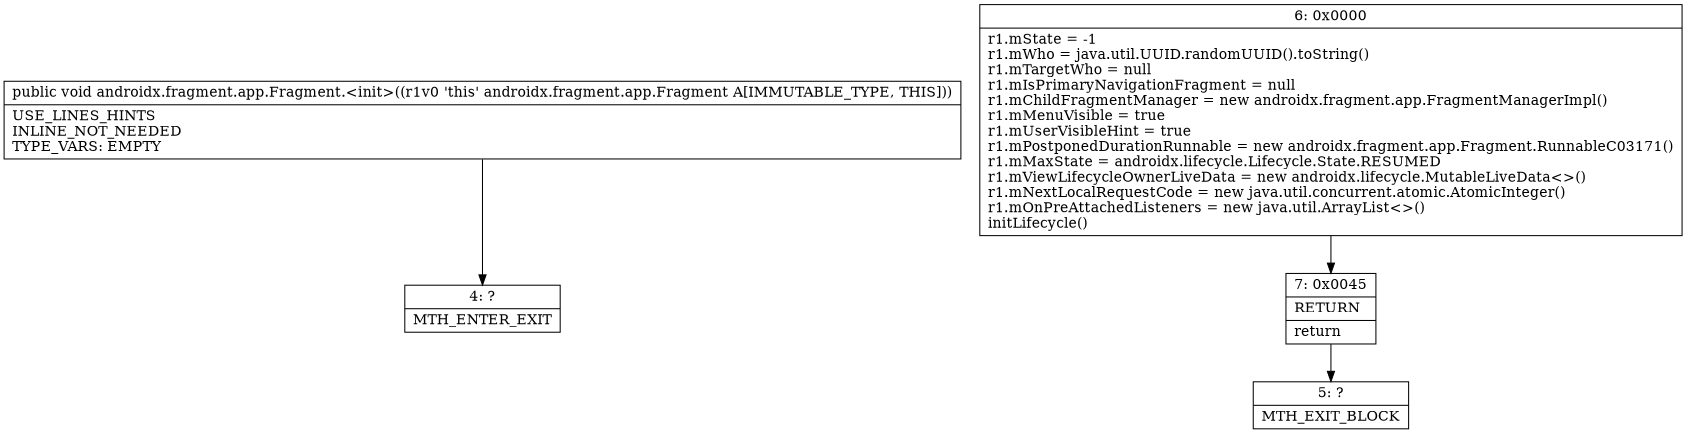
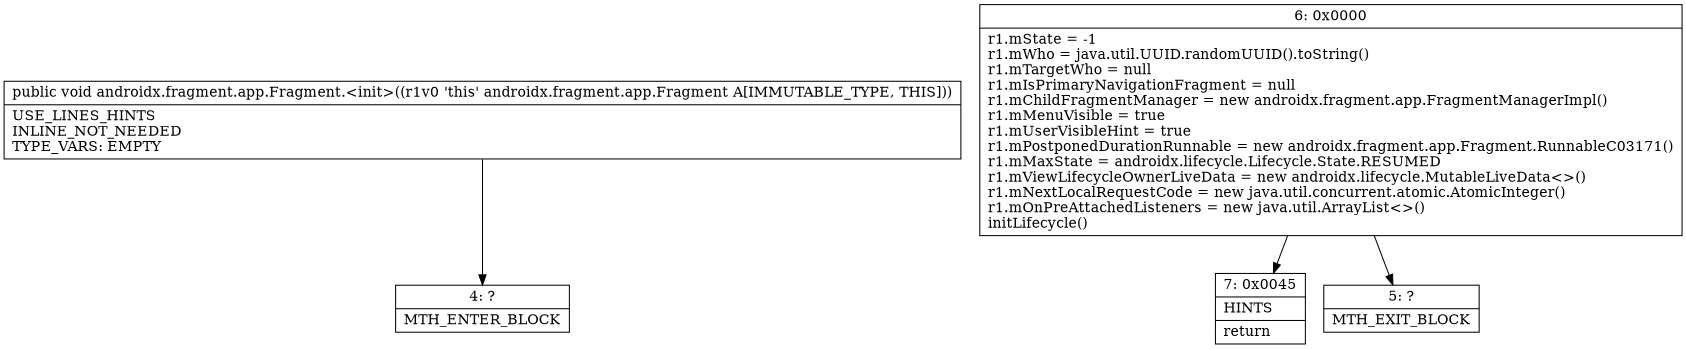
(1327, 308) -> (1249, 308)
(482, 320) -> (482, 320)
(1331, 358) -> (1382, 255)
